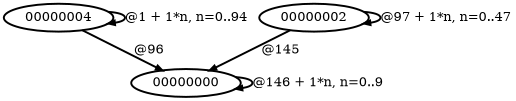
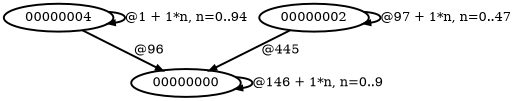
(281, 50) -> (281, 50)
